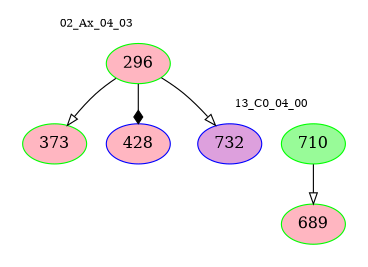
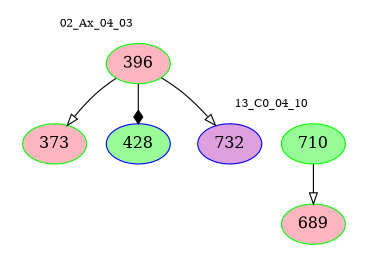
(138, 64) -> (138, 64)
(272, 104) -> (272, 104)
(138, 144) -> (138, 144)
